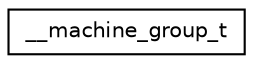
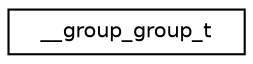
(127, 32) -> (127, 32)
